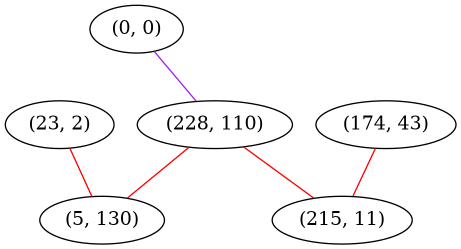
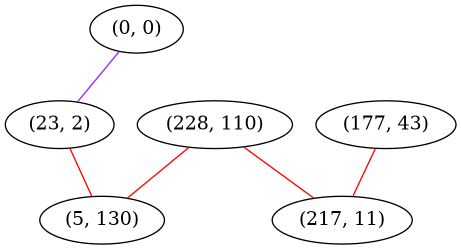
(175, 76) -> (98, 77)
(386, 125) -> (386, 125)
(342, 220) -> (342, 220)
